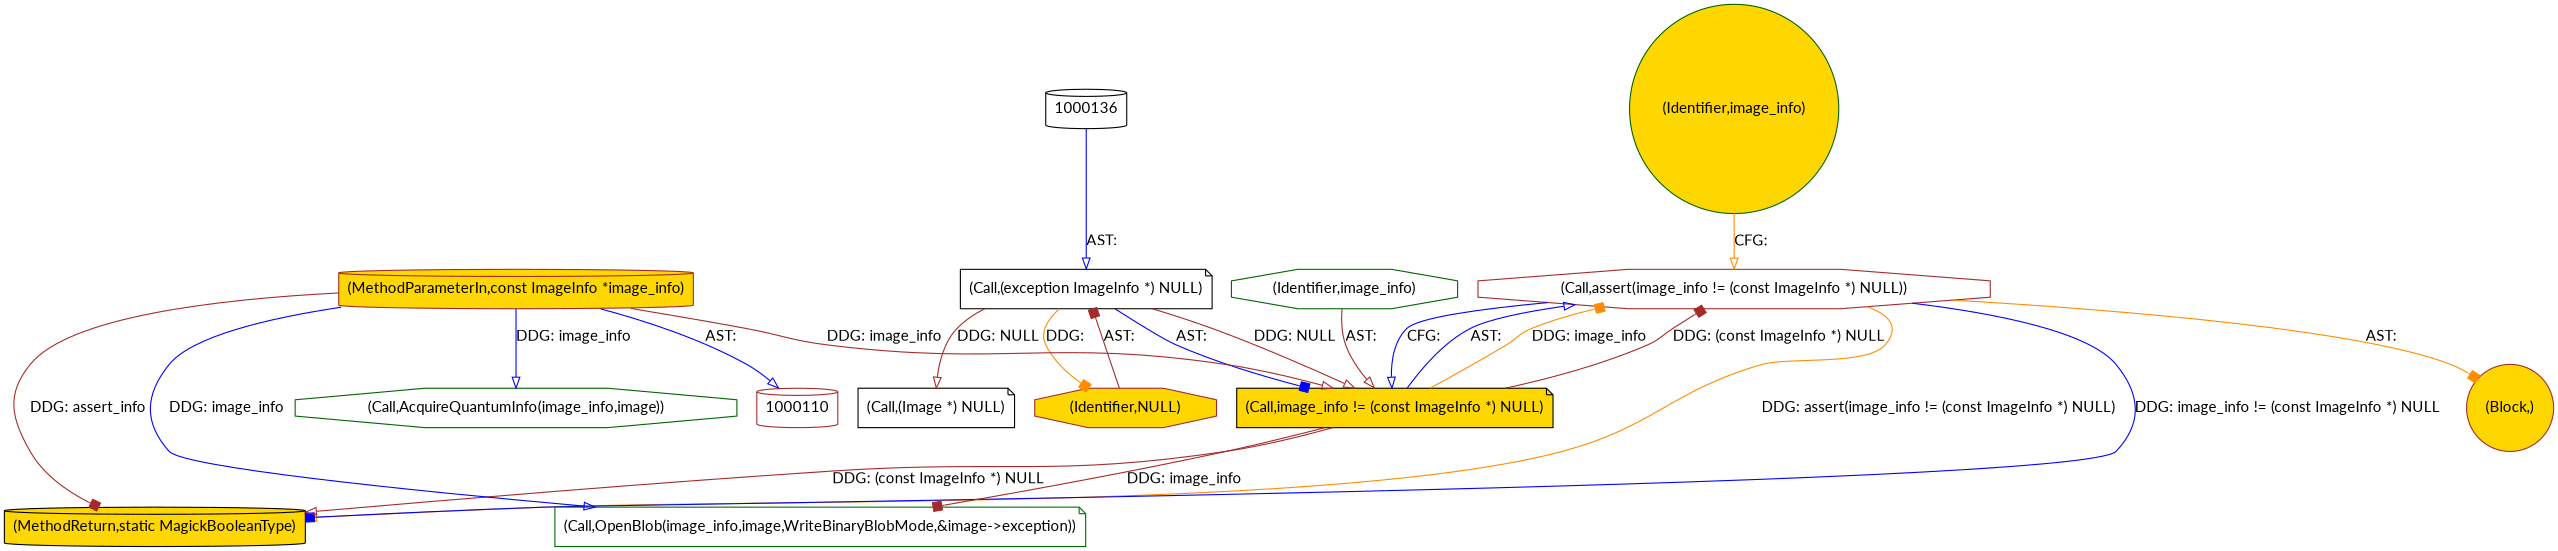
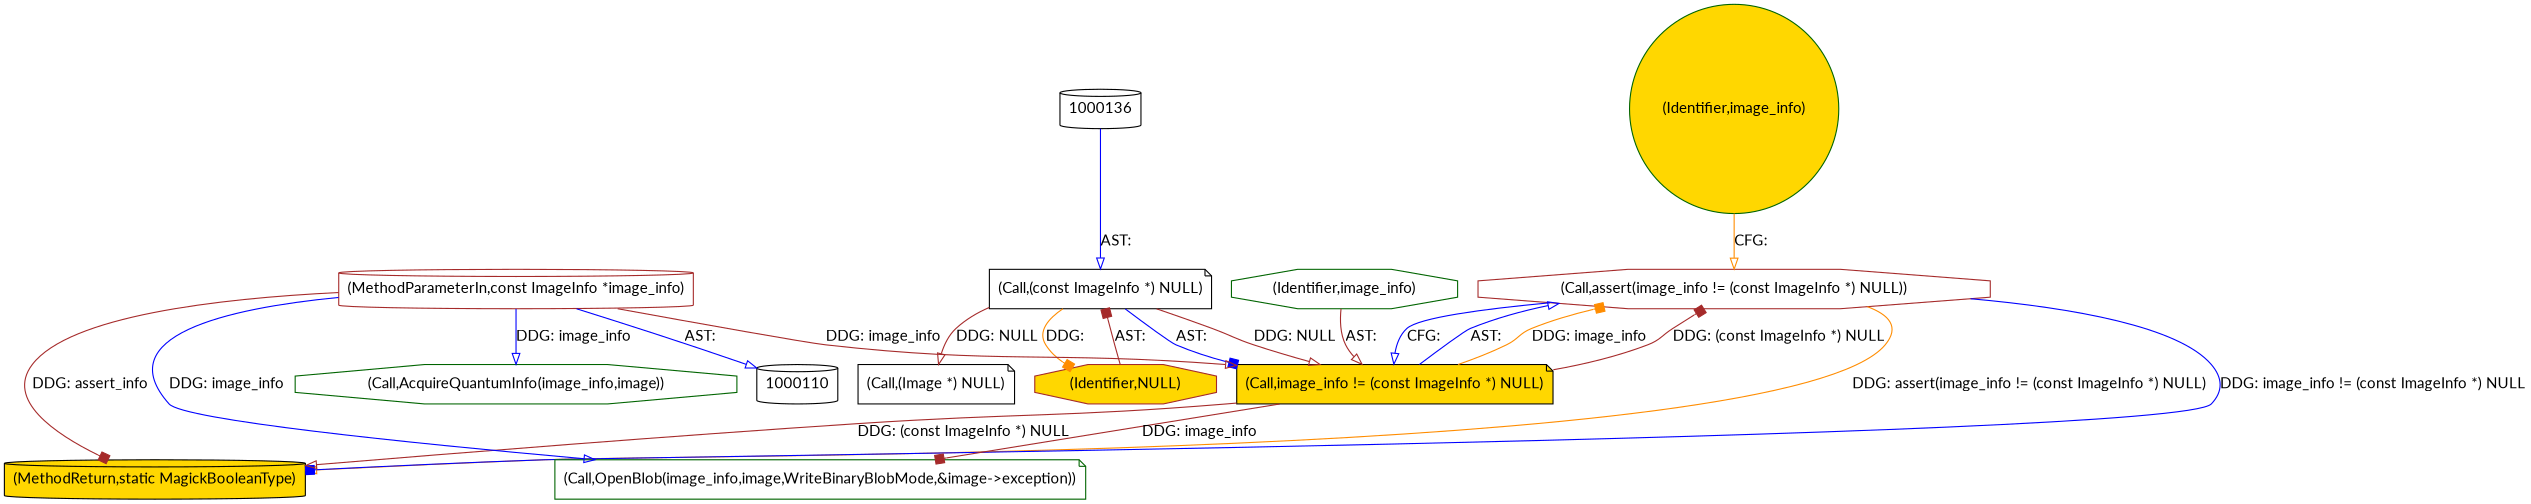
(516, 289) -> (516, 289)
(1086, 289) -> (1100, 289)
(797, 408) -> (797, 384)
(2510, 408) -> none
